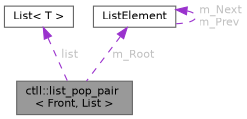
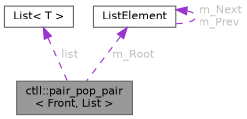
(75, 98) -> (75, 98)
